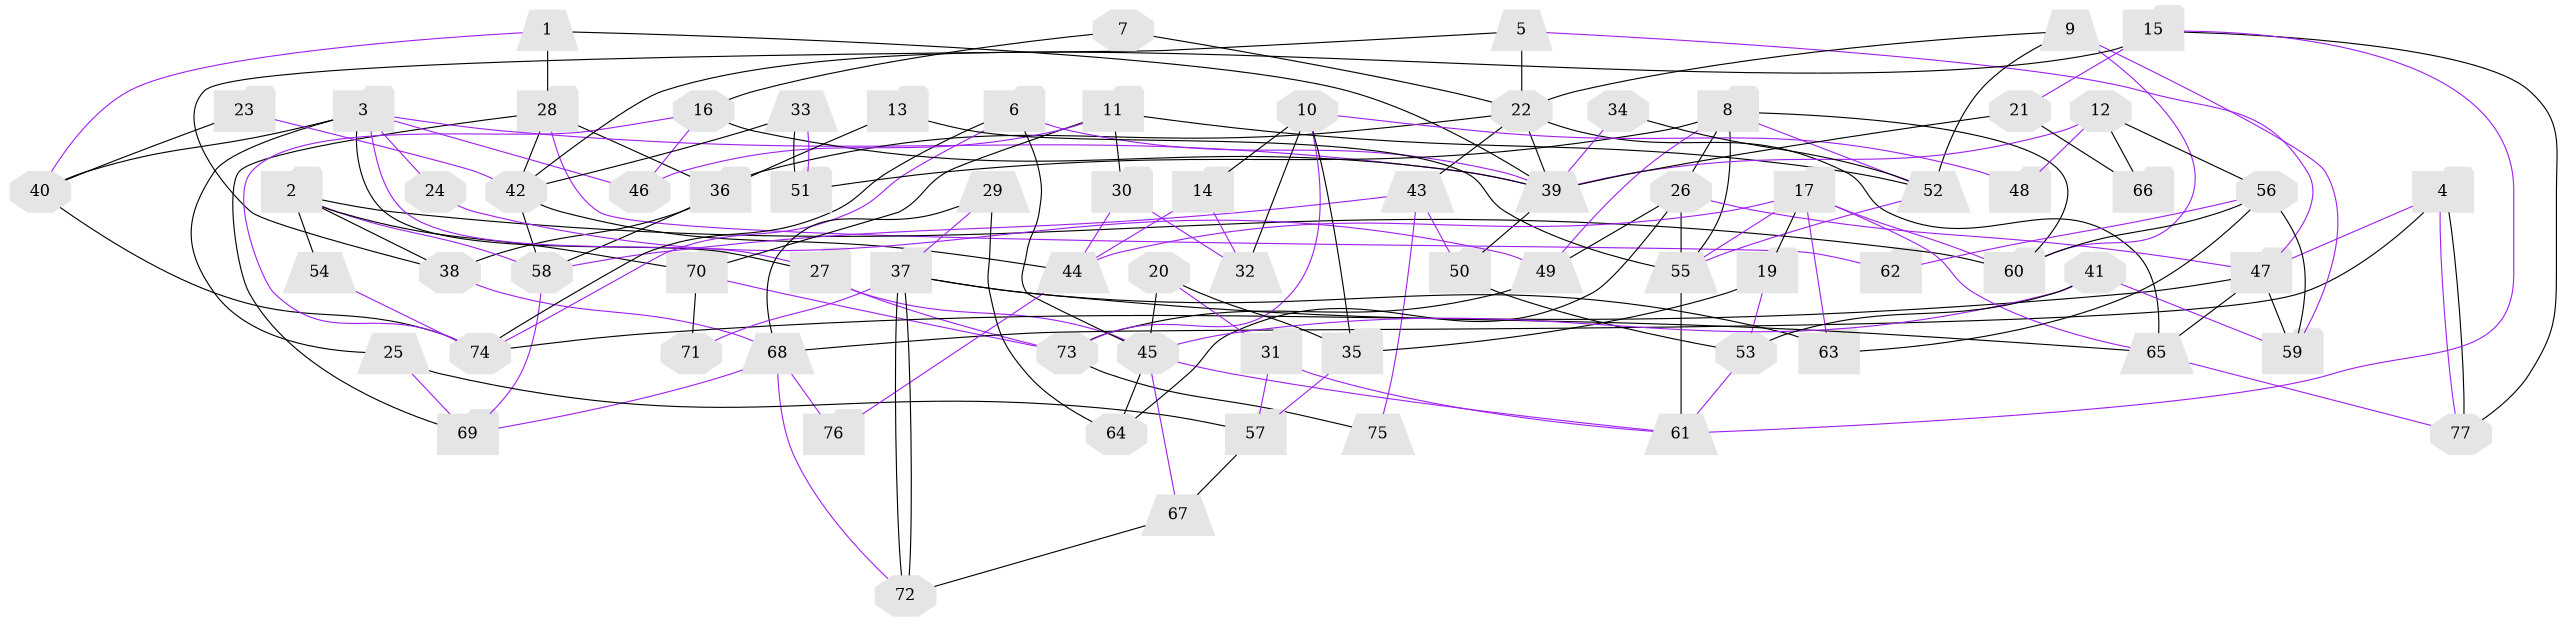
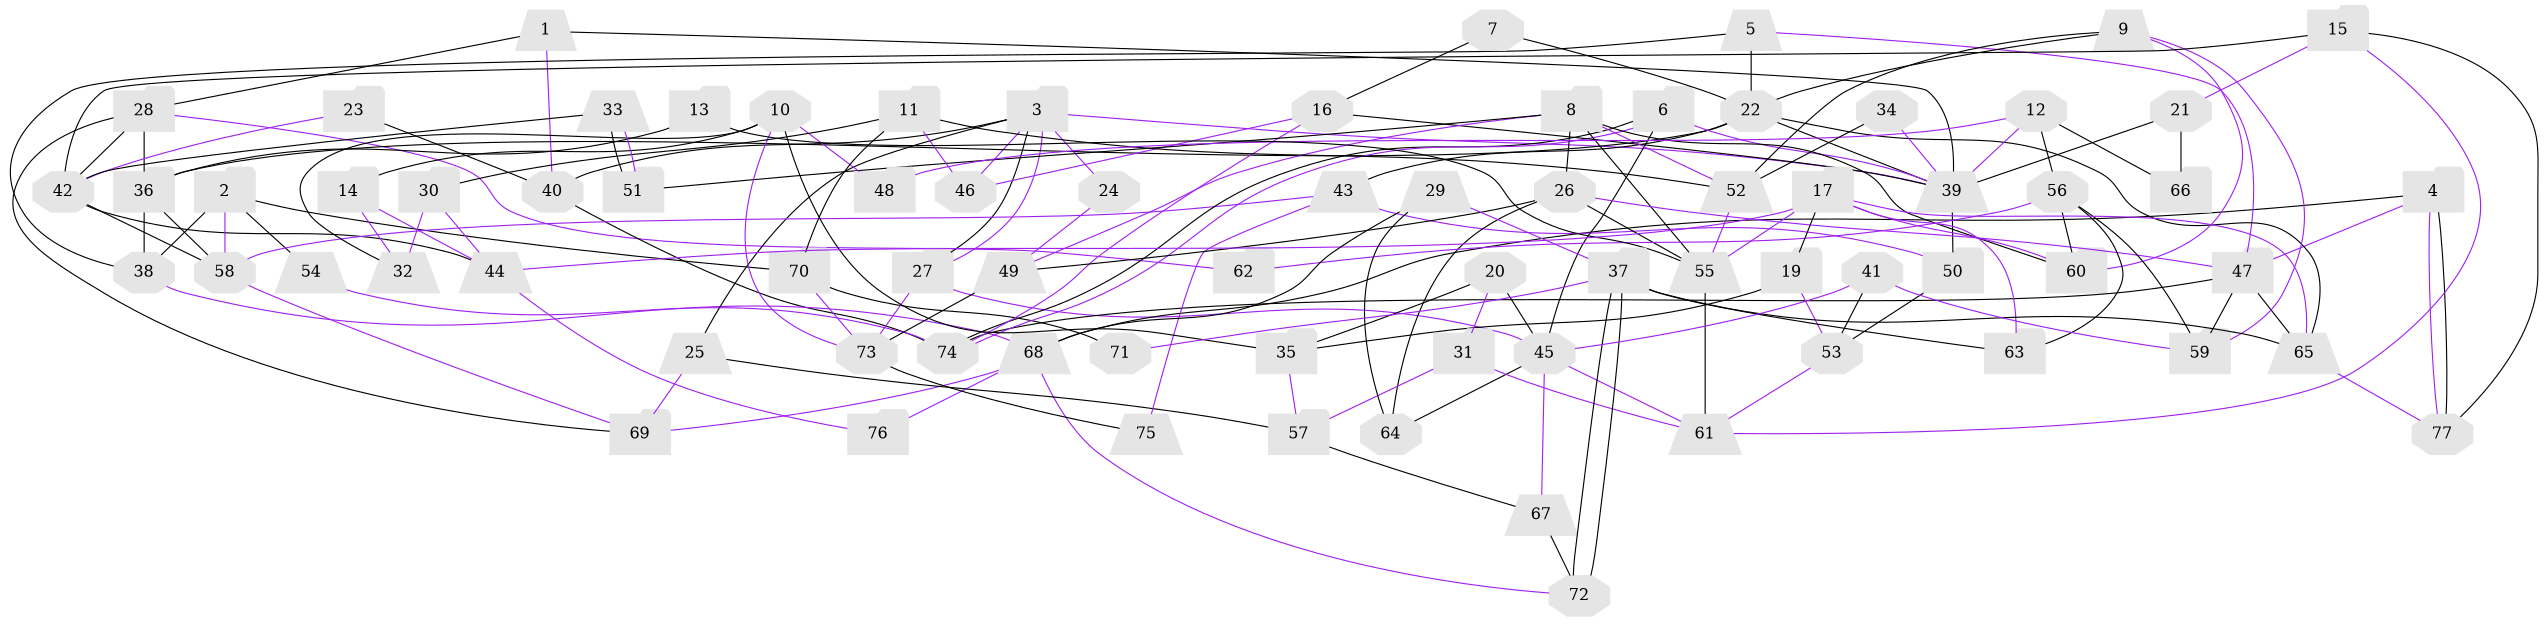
(1153, 227) -> none
